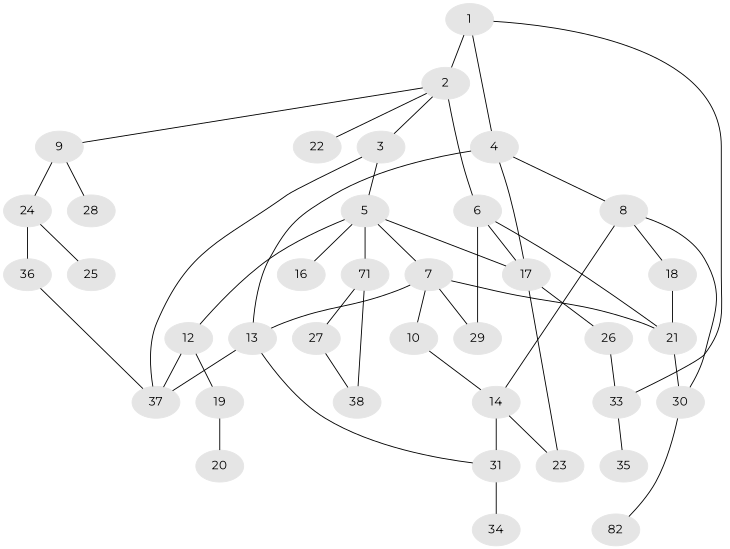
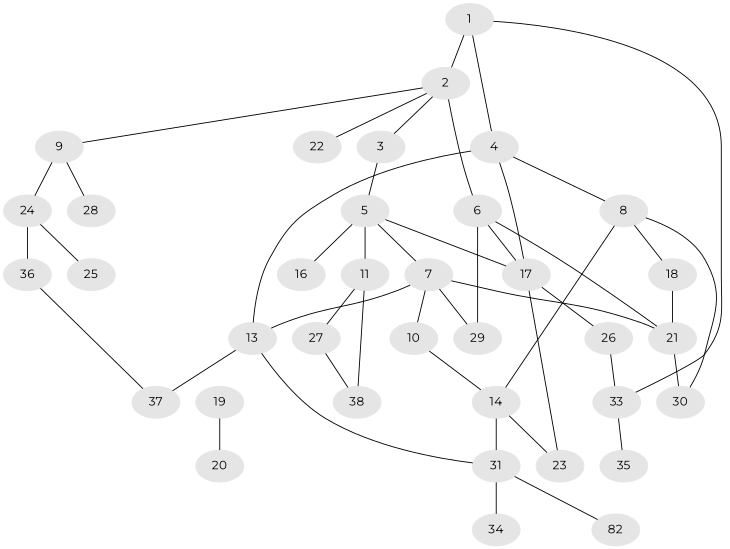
(218, 242) -> none
(365, 275) -> (365, 275)
(189, 338) -> none
(661, 471) -> (556, 498)
